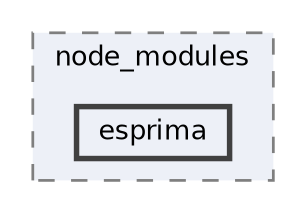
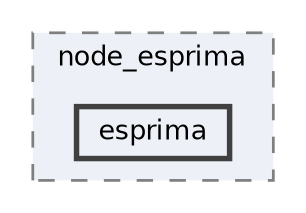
(153, 59) -> (153, 59)
